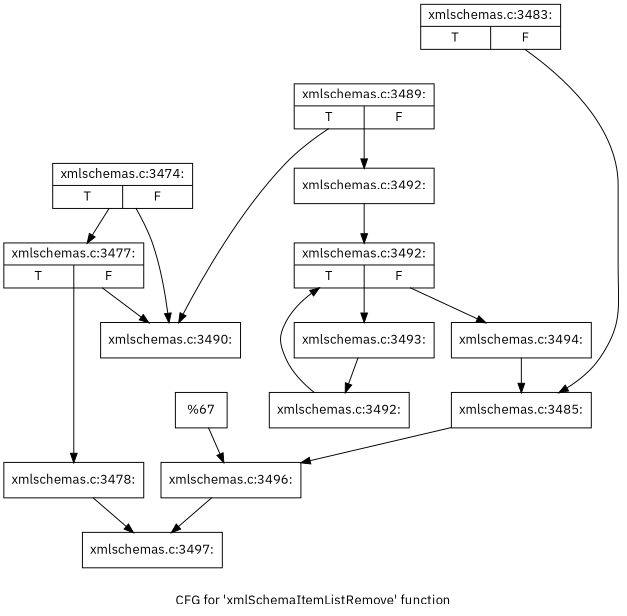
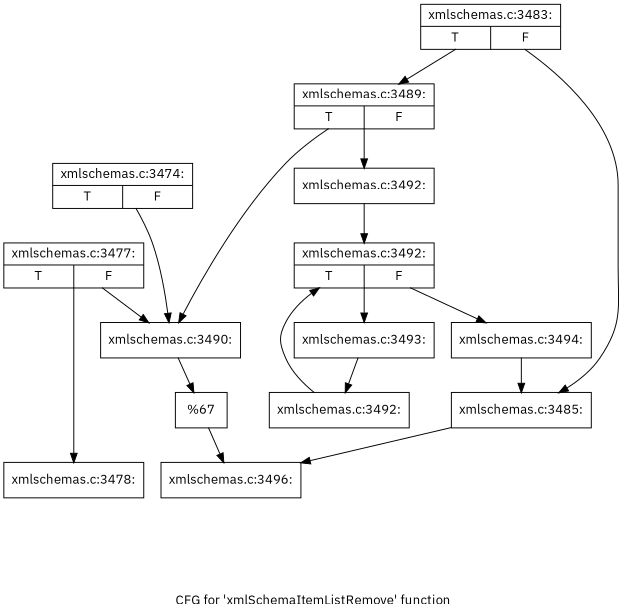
none -> (431, 64)
(101, 222) -> none
none -> (184, 371)
(152, 550) -> none
